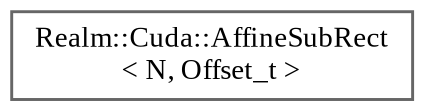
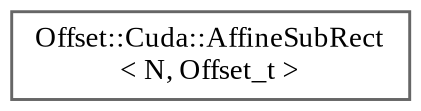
(212, 56) -> (211, 56)
